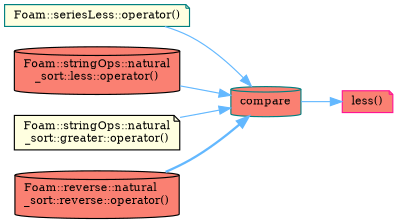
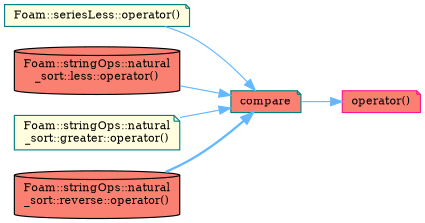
(266, 102) -> (266, 102)
(368, 102) -> (381, 102)
(97, 133) -> (97, 133)
(97, 195) -> (97, 195)
